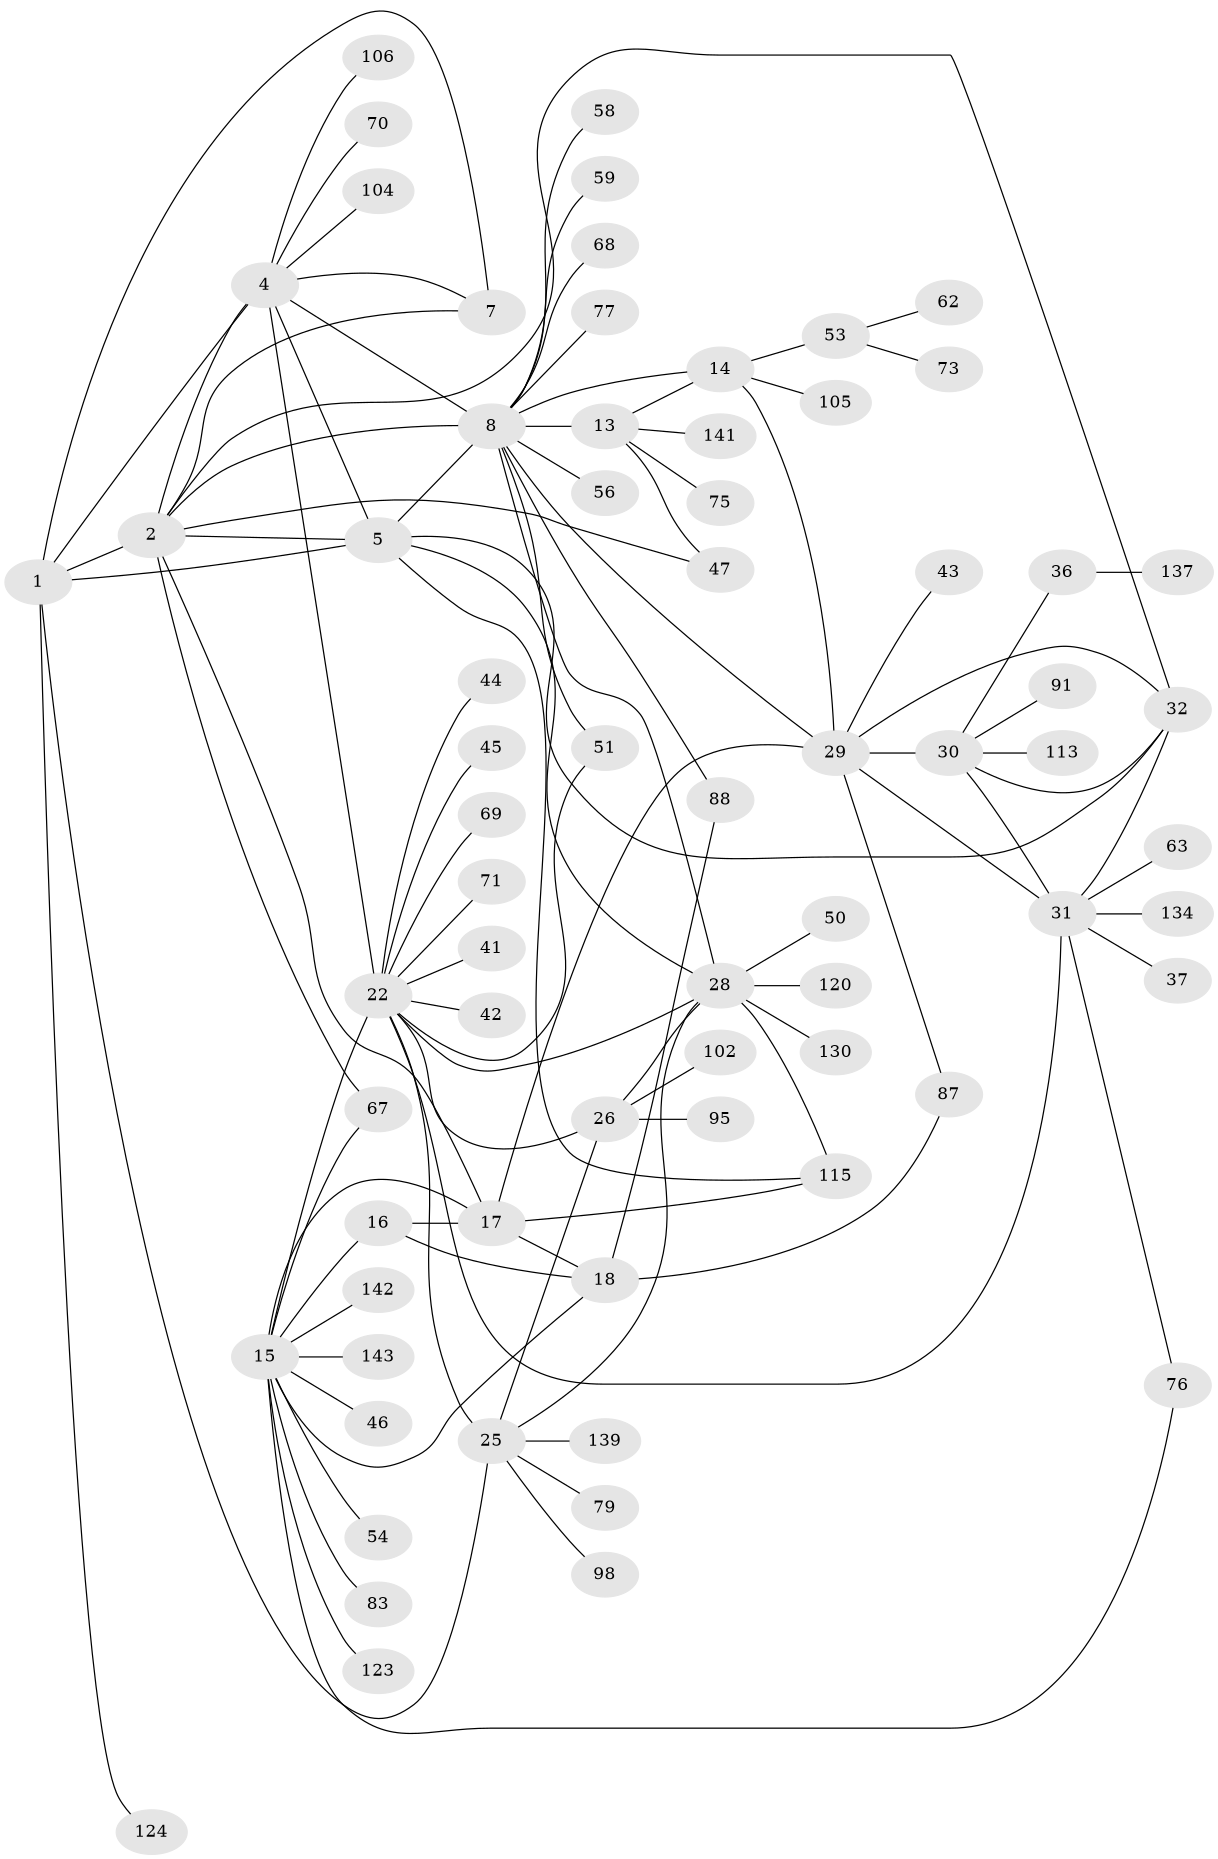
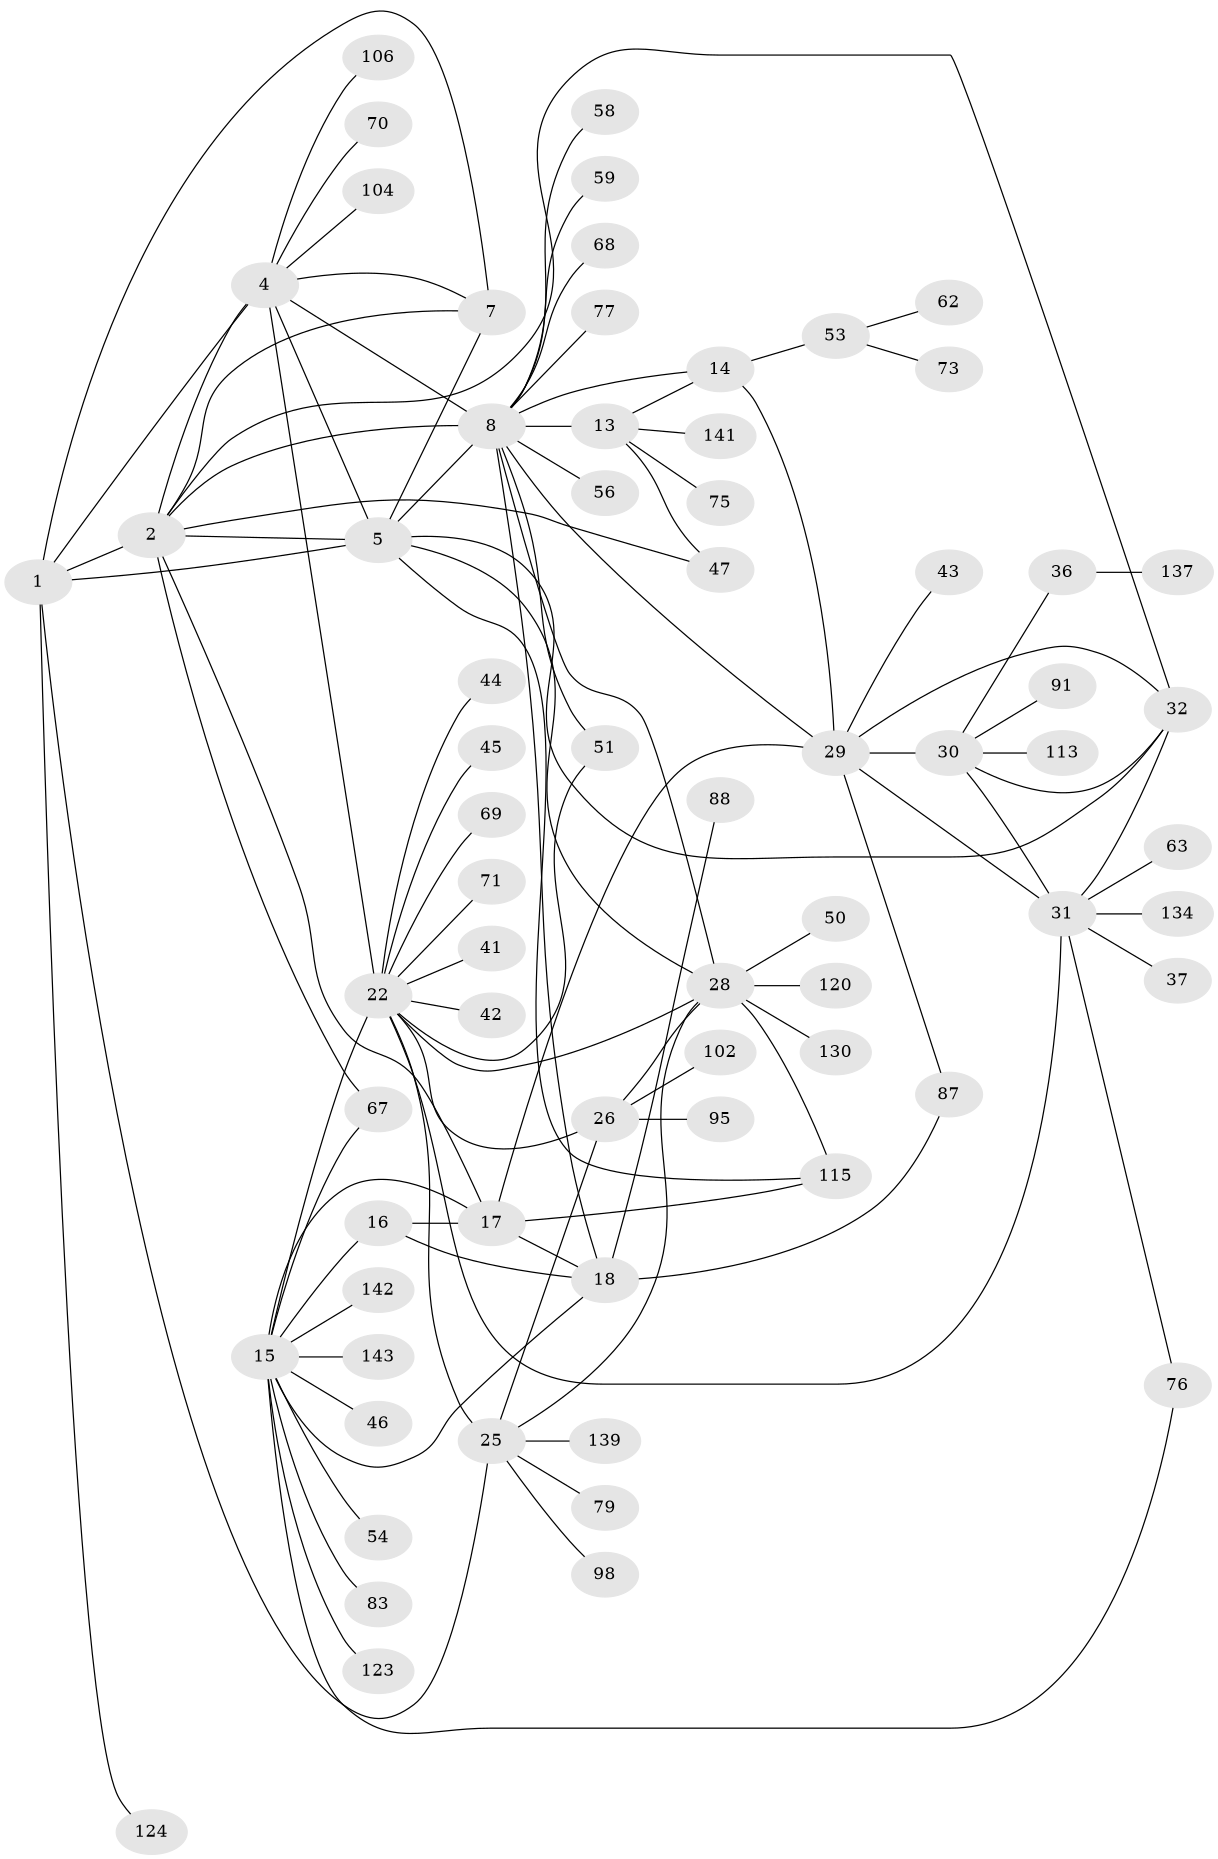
(836, 403) -> none
none -> (431, 436)
(601, 616) -> (536, 773)
